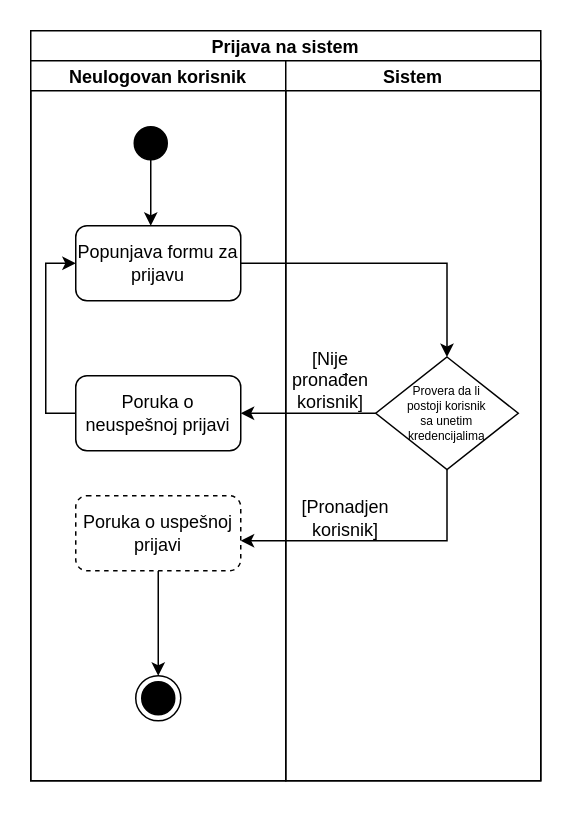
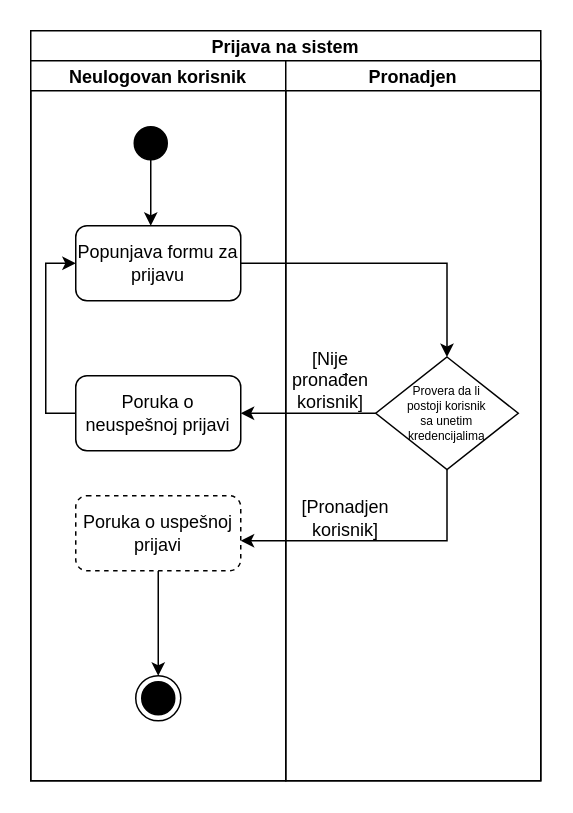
(413, 77) -> (413, 77)
